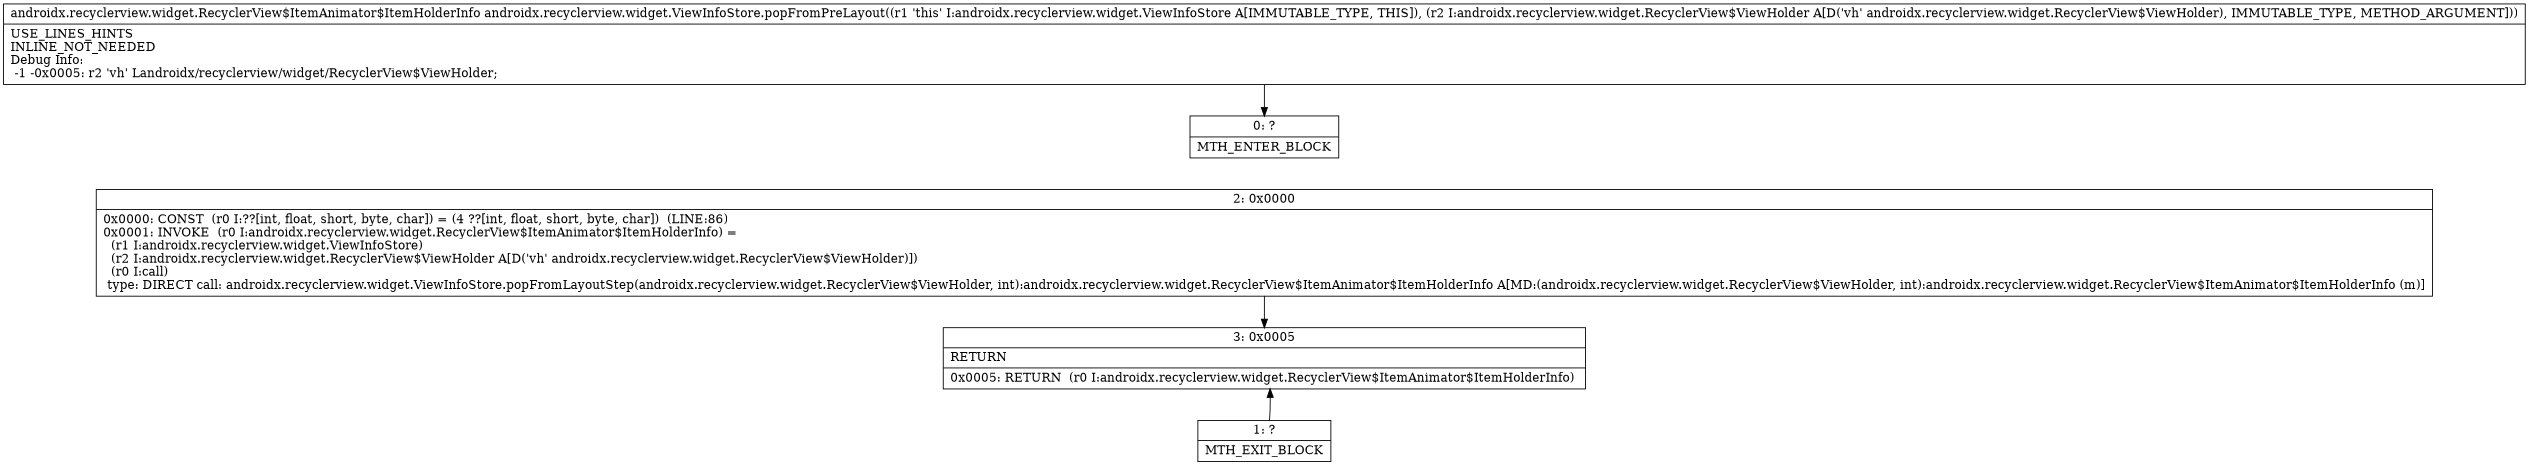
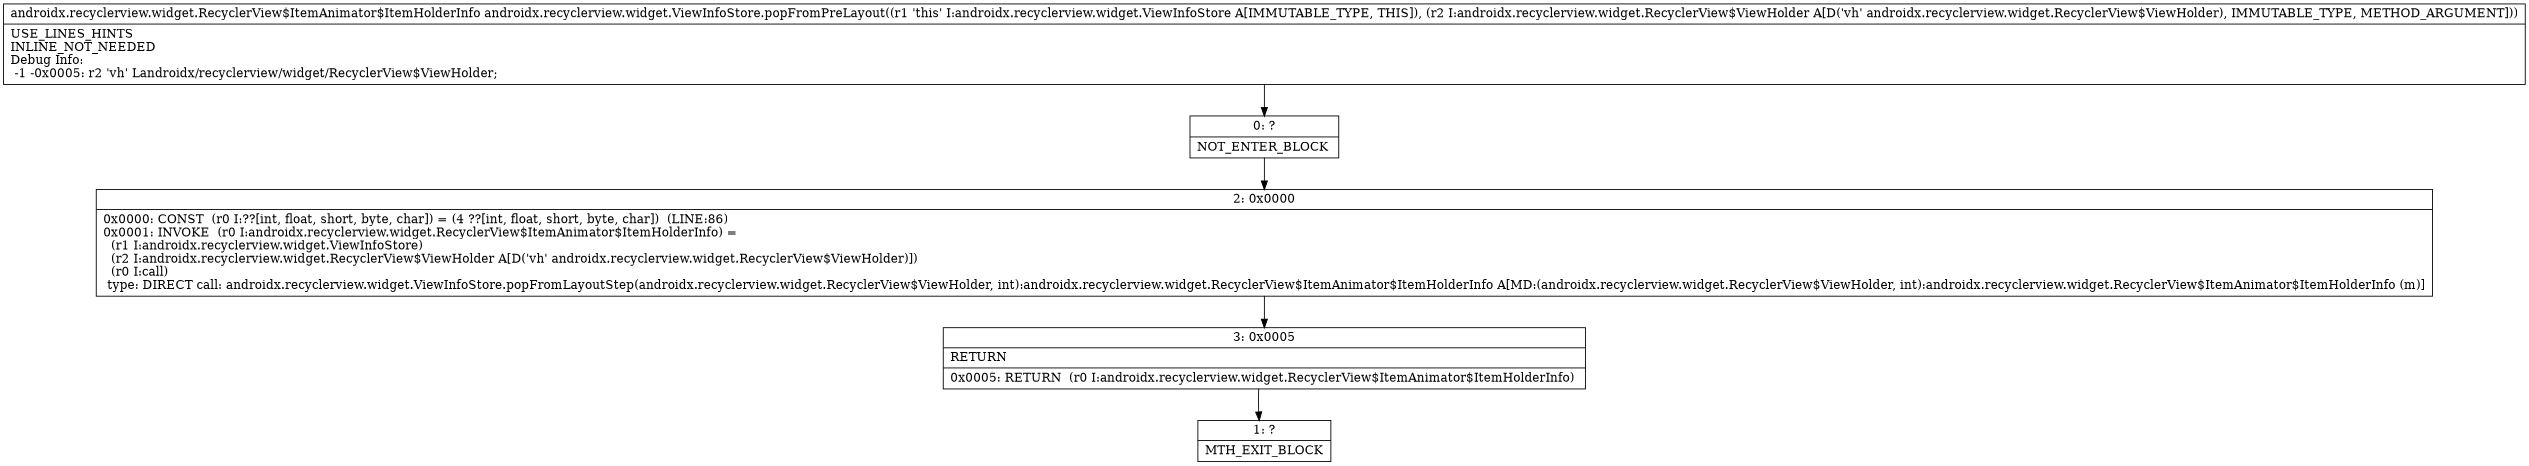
(1264, 147) -> (1263, 147)
none -> (1264, 169)
(1270, 409) -> (1258, 400)
